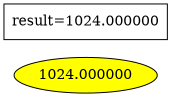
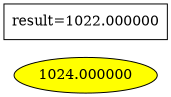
(86, 22) -> (86, 22)
